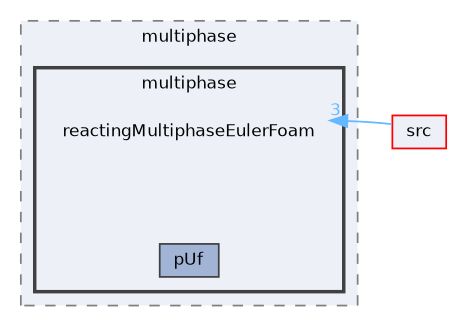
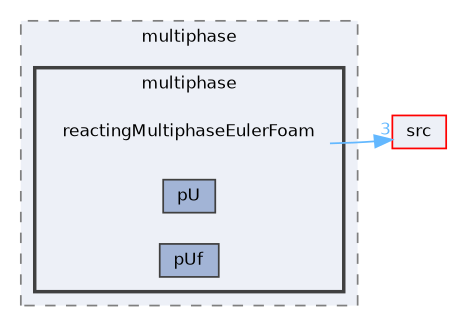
(370, 122) -> (352, 143)
none -> (189, 196)
